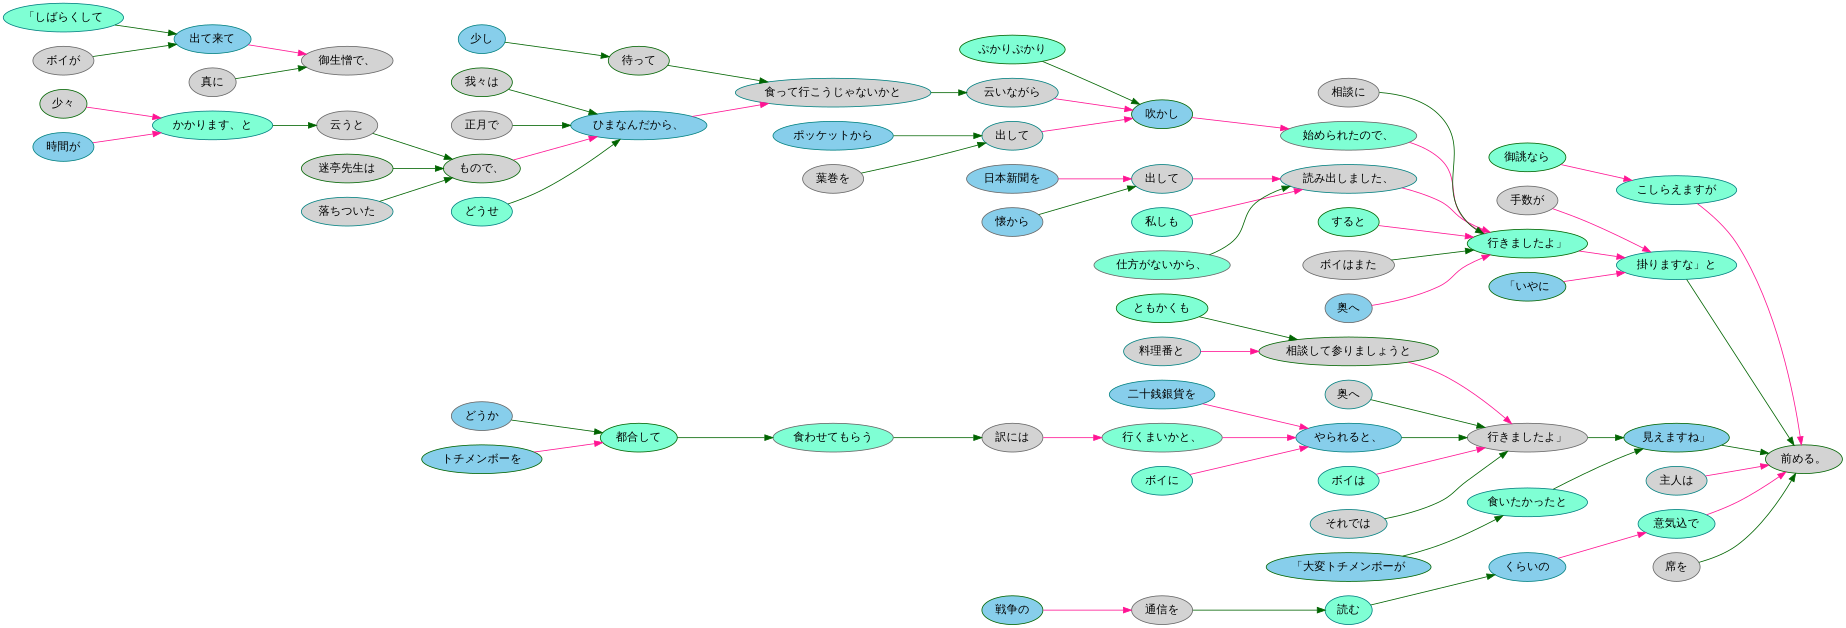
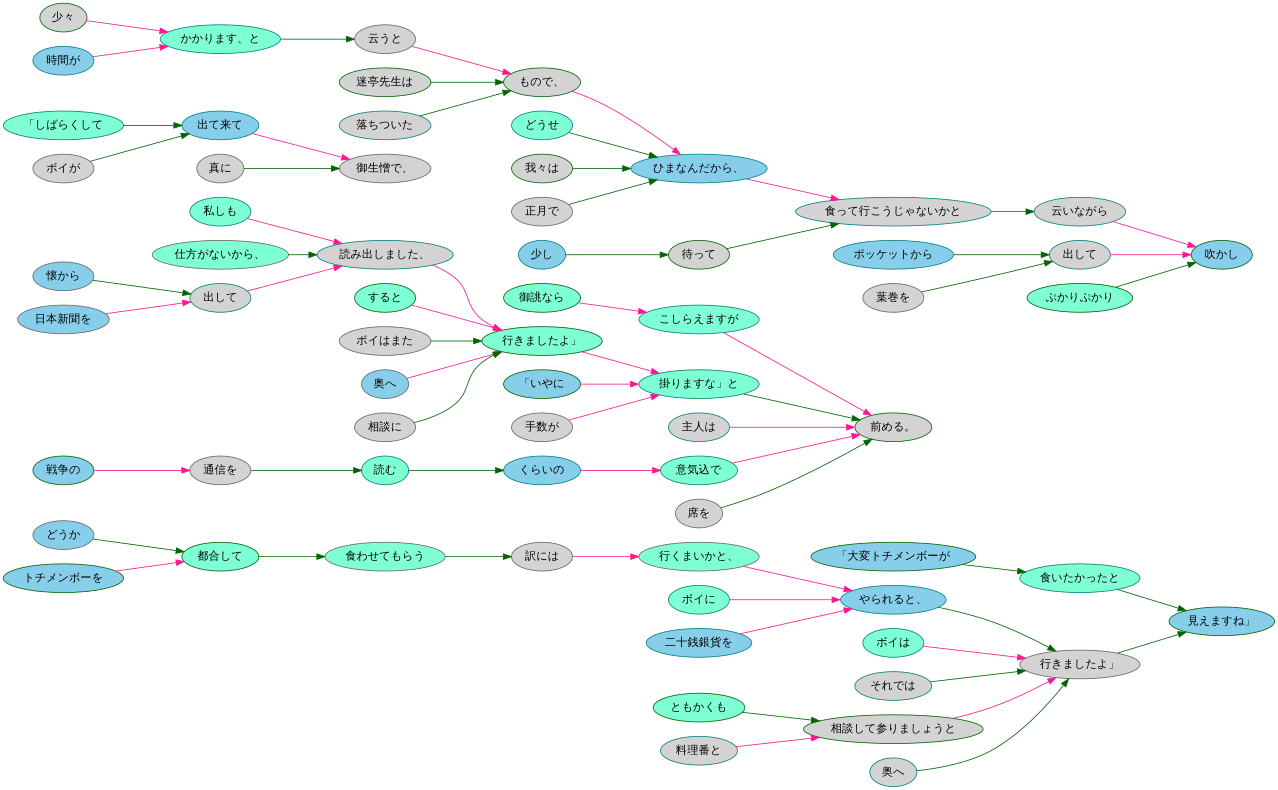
(1349, 136) -> none
(409, 145) -> (458, 59)
(1741, 449) -> none
